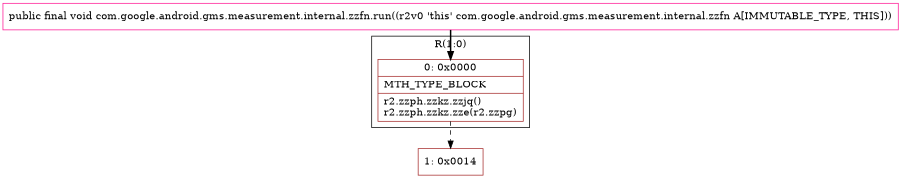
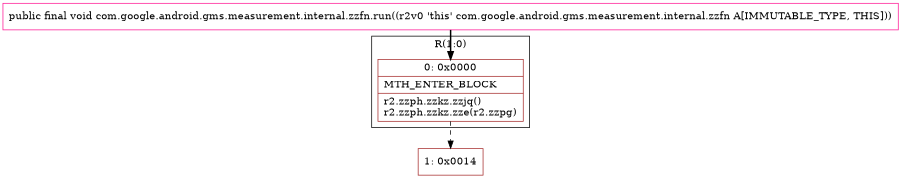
(435, 84) -> (441, 84)
